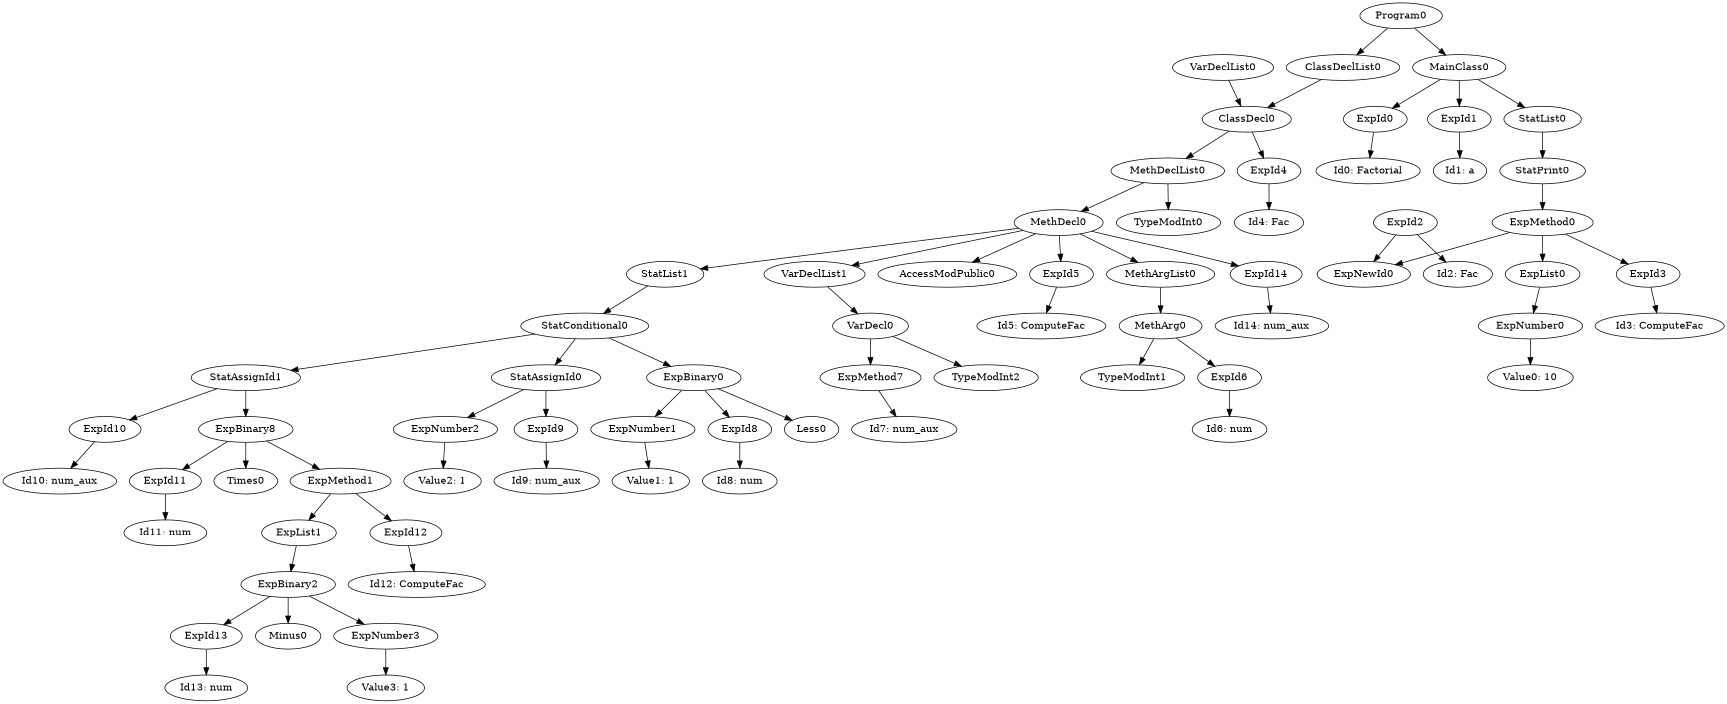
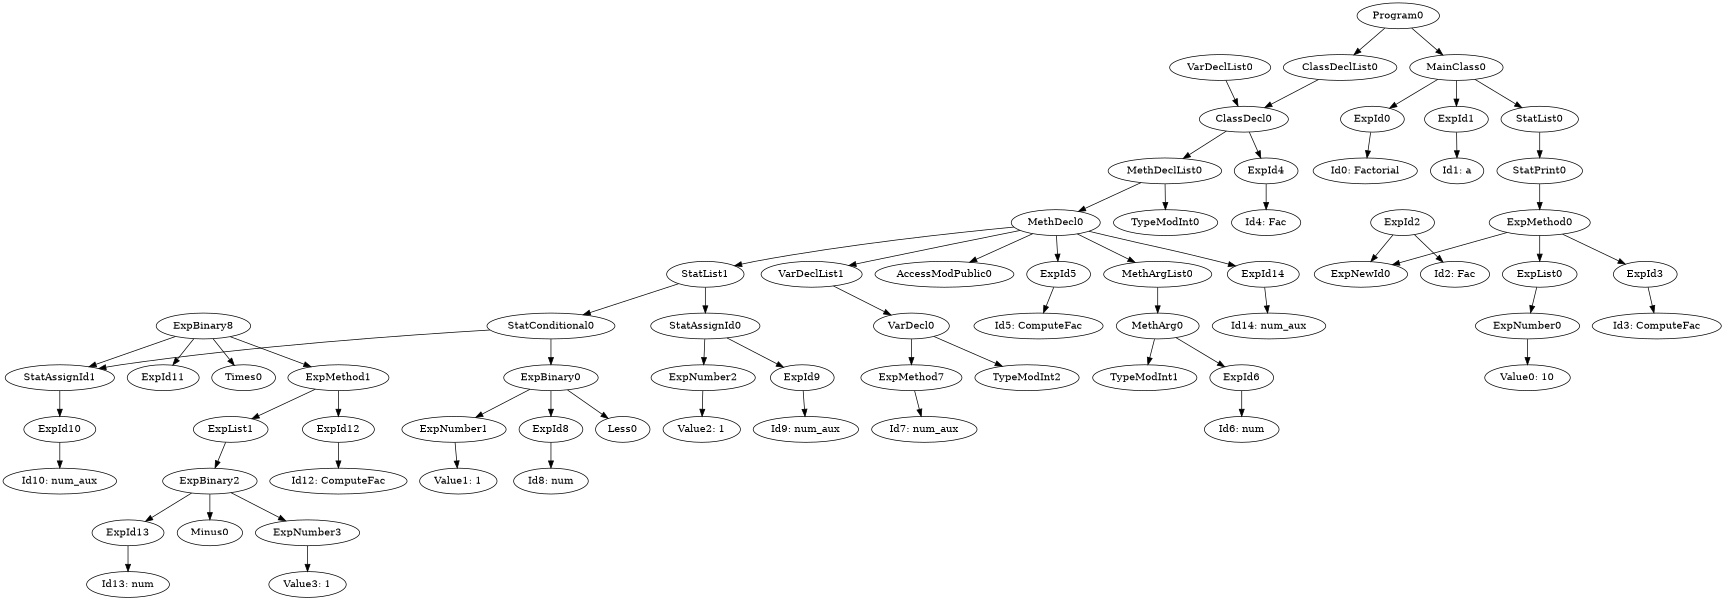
(568, 349) -> (705, 297)
(246, 400) -> (136, 350)
(165, 533) -> none
